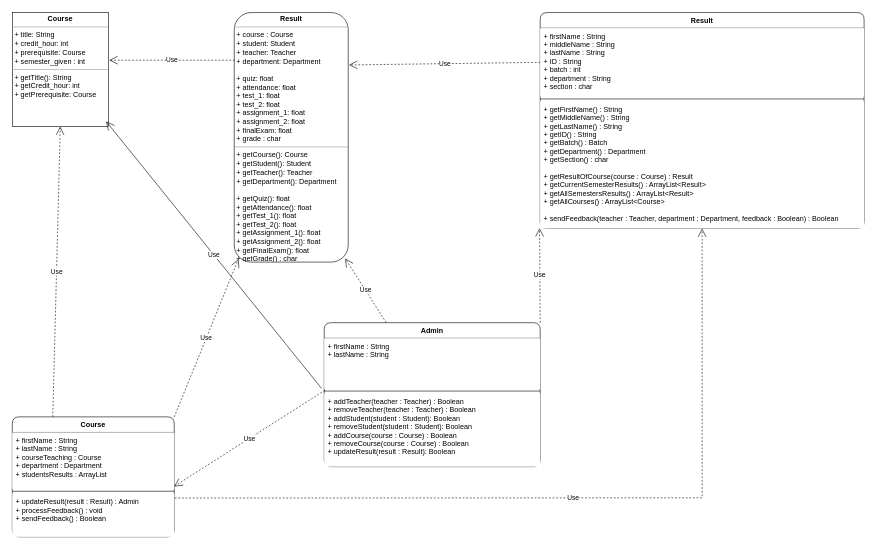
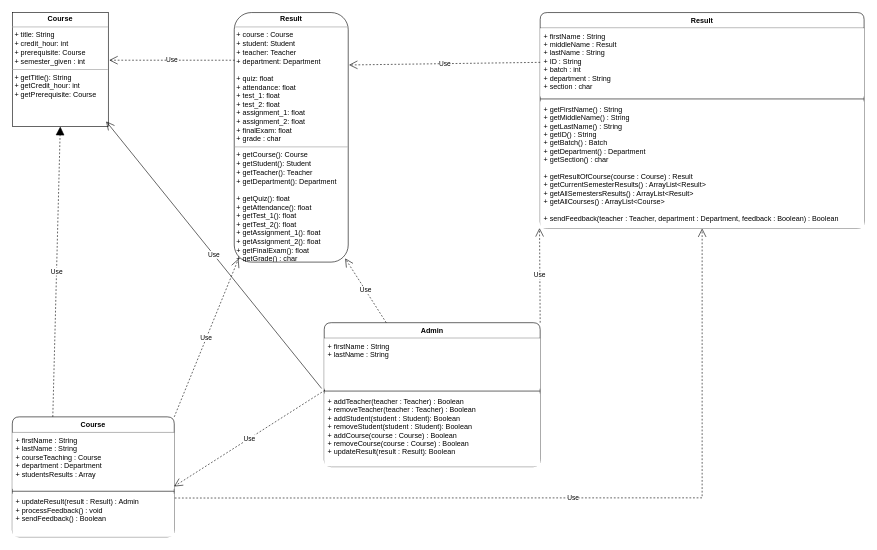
(578, 36) -> (578, 36)
(60, 132) -> (60, 136)
(50, 440) -> (50, 440)
